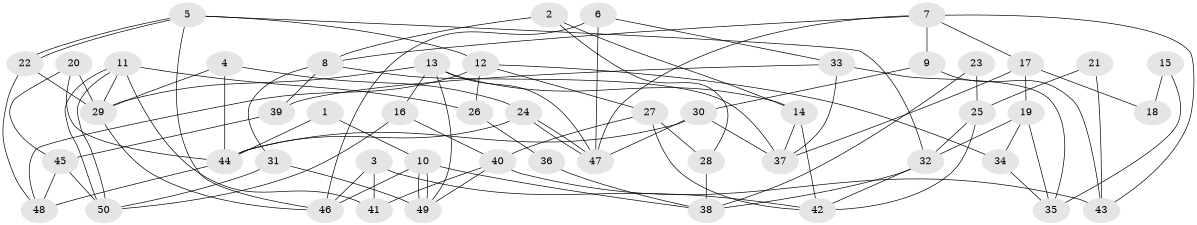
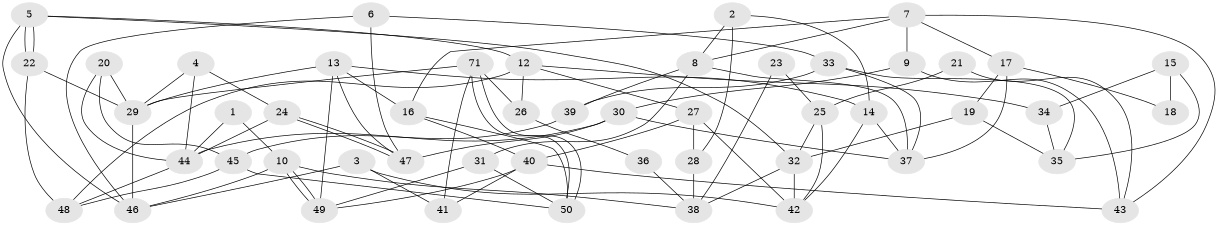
(725, 48) -> (638, 37)
(123, 64) -> (475, 64)
(1013, 137) -> (1112, 87)
